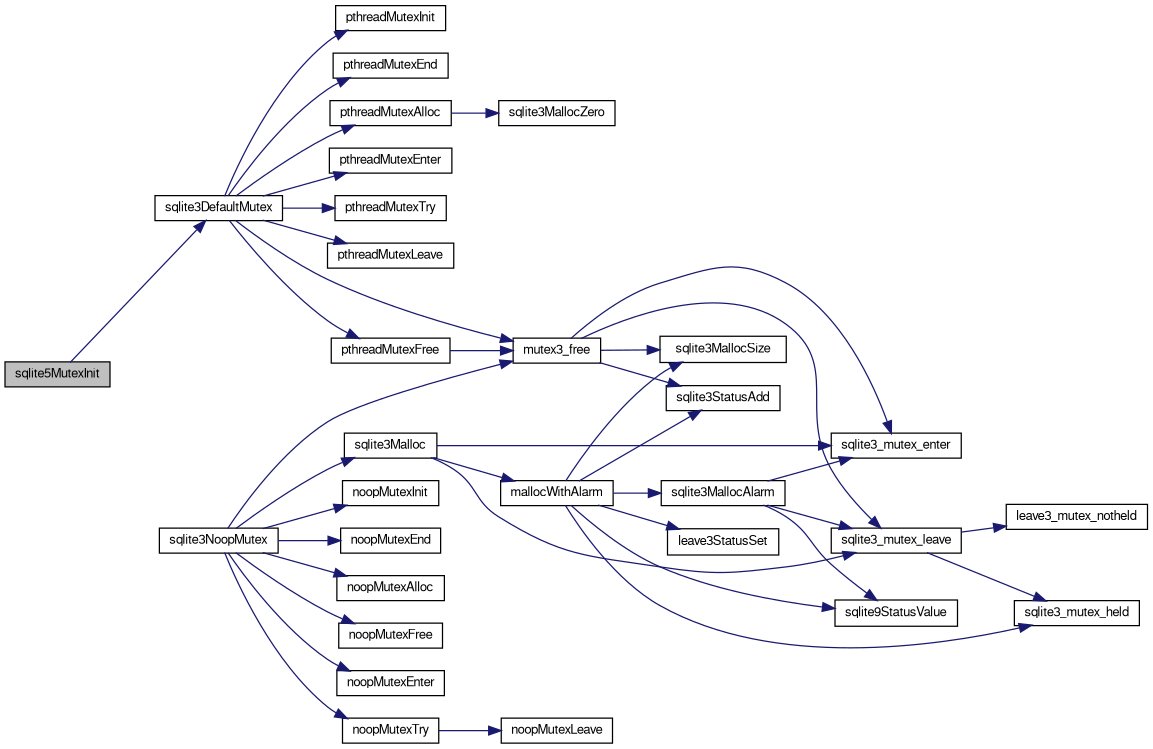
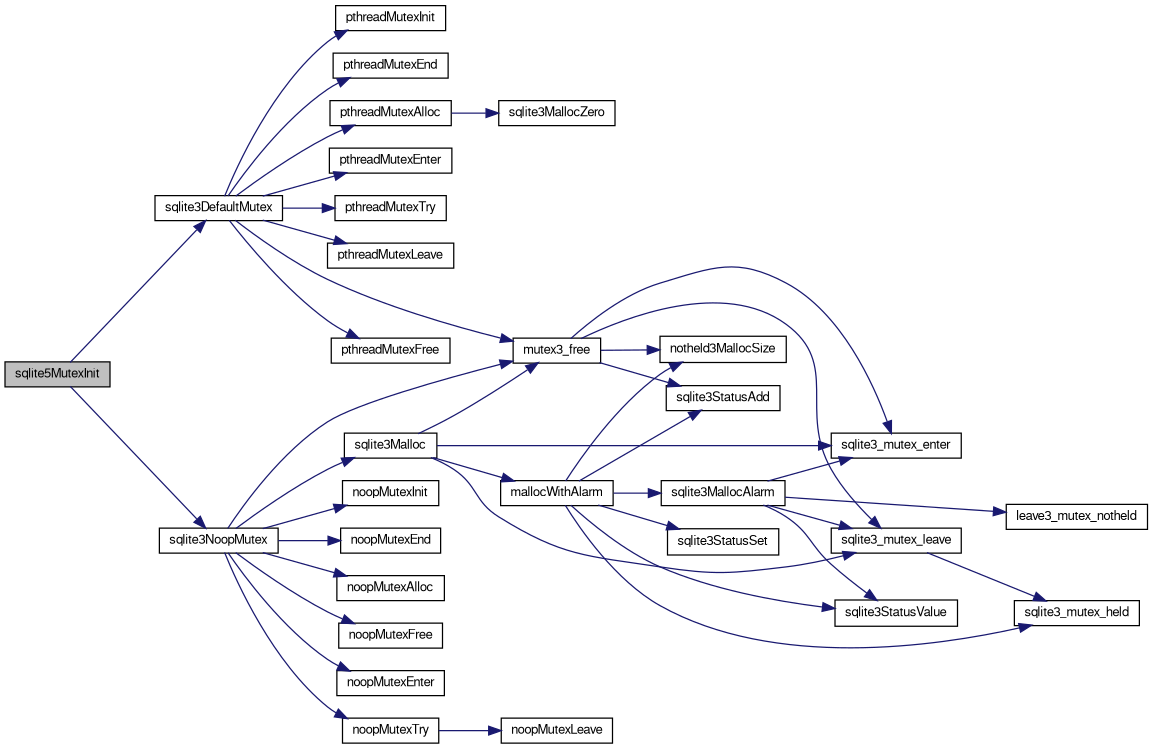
(723, 349) -> (723, 349)
(475, 351) -> (474, 404)
none -> (133, 453)
(977, 530) -> (889, 504)
(723, 542) -> (723, 542)
(896, 613) -> (896, 613)
